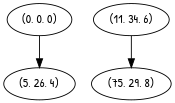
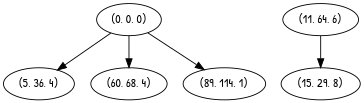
(131, 20) -> (321, 20)
(39, 84) -> (39, 84)
none -> (129, 84)
(131, 84) -> (321, 84)
none -> (224, 84)
